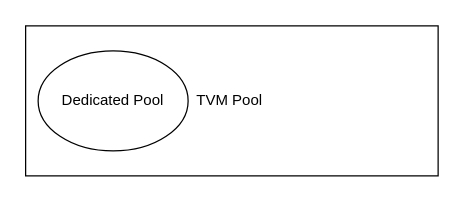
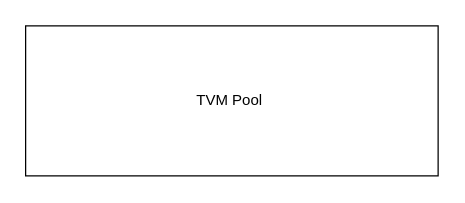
(113, 101) -> none
